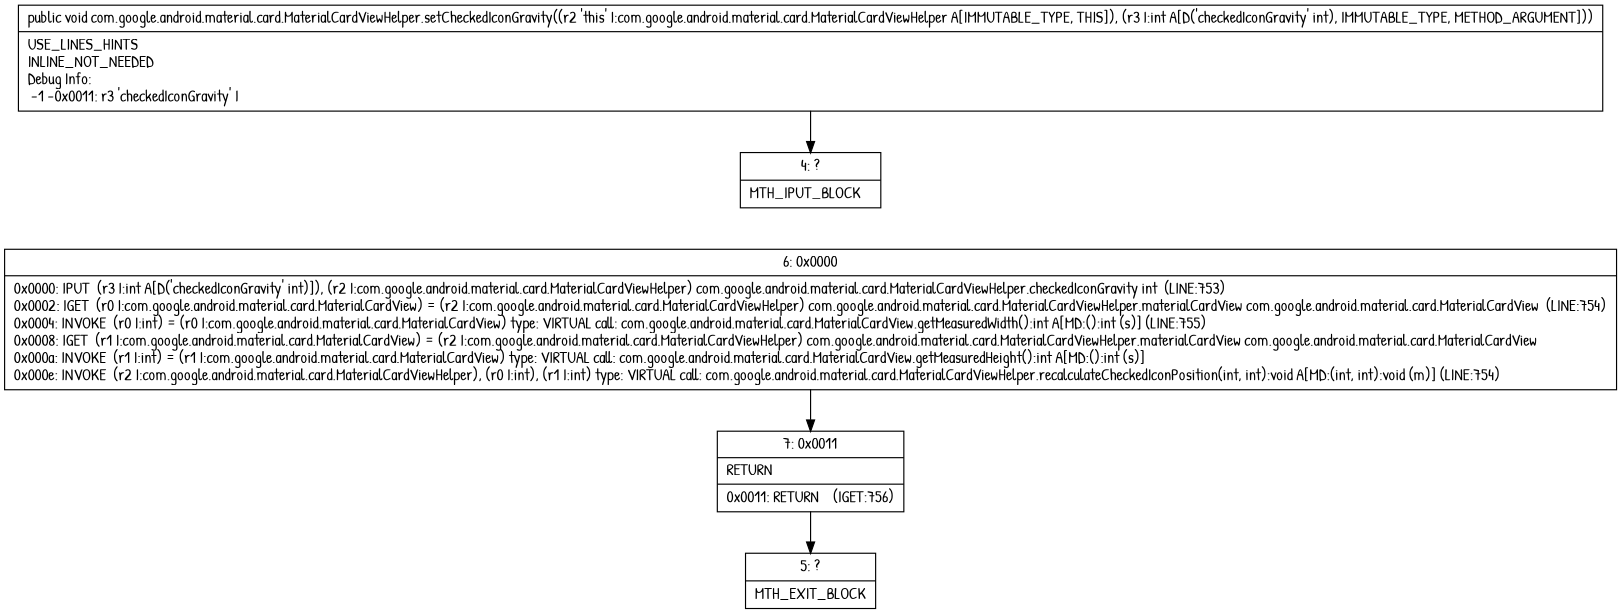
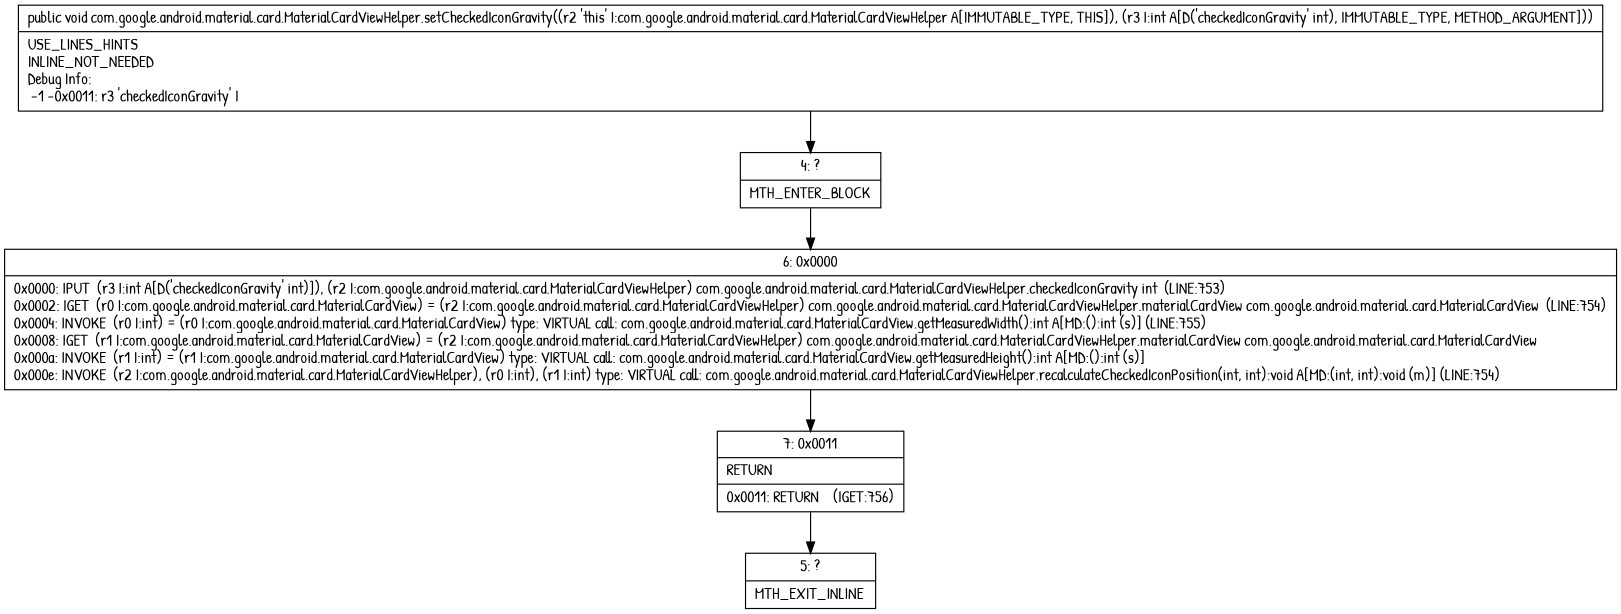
(805, 193) -> (811, 193)
none -> (811, 223)
(811, 594) -> (809, 594)
